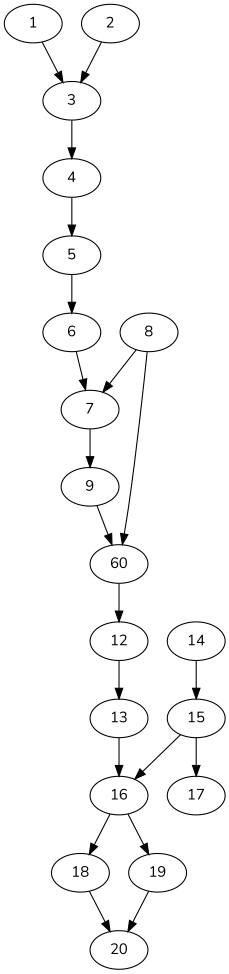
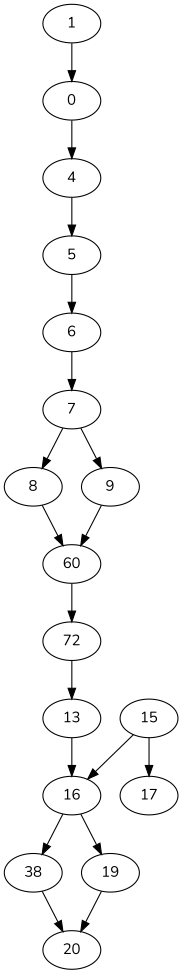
(110, 24) -> none
(72, 101) -> (72, 101)
(123, 367) -> (55, 443)
(119, 641) -> (72, 641)
(196, 641) -> none
(80, 873) -> (33, 873)
